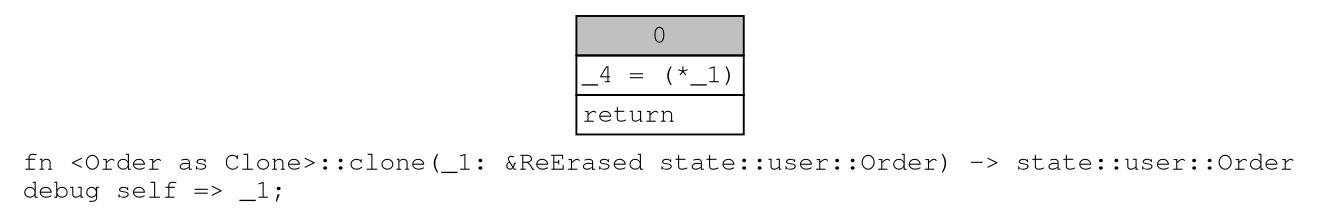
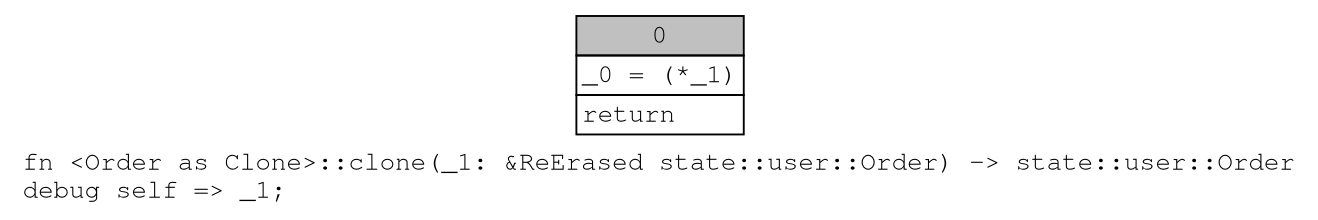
(660, 74) -> (660, 74)
